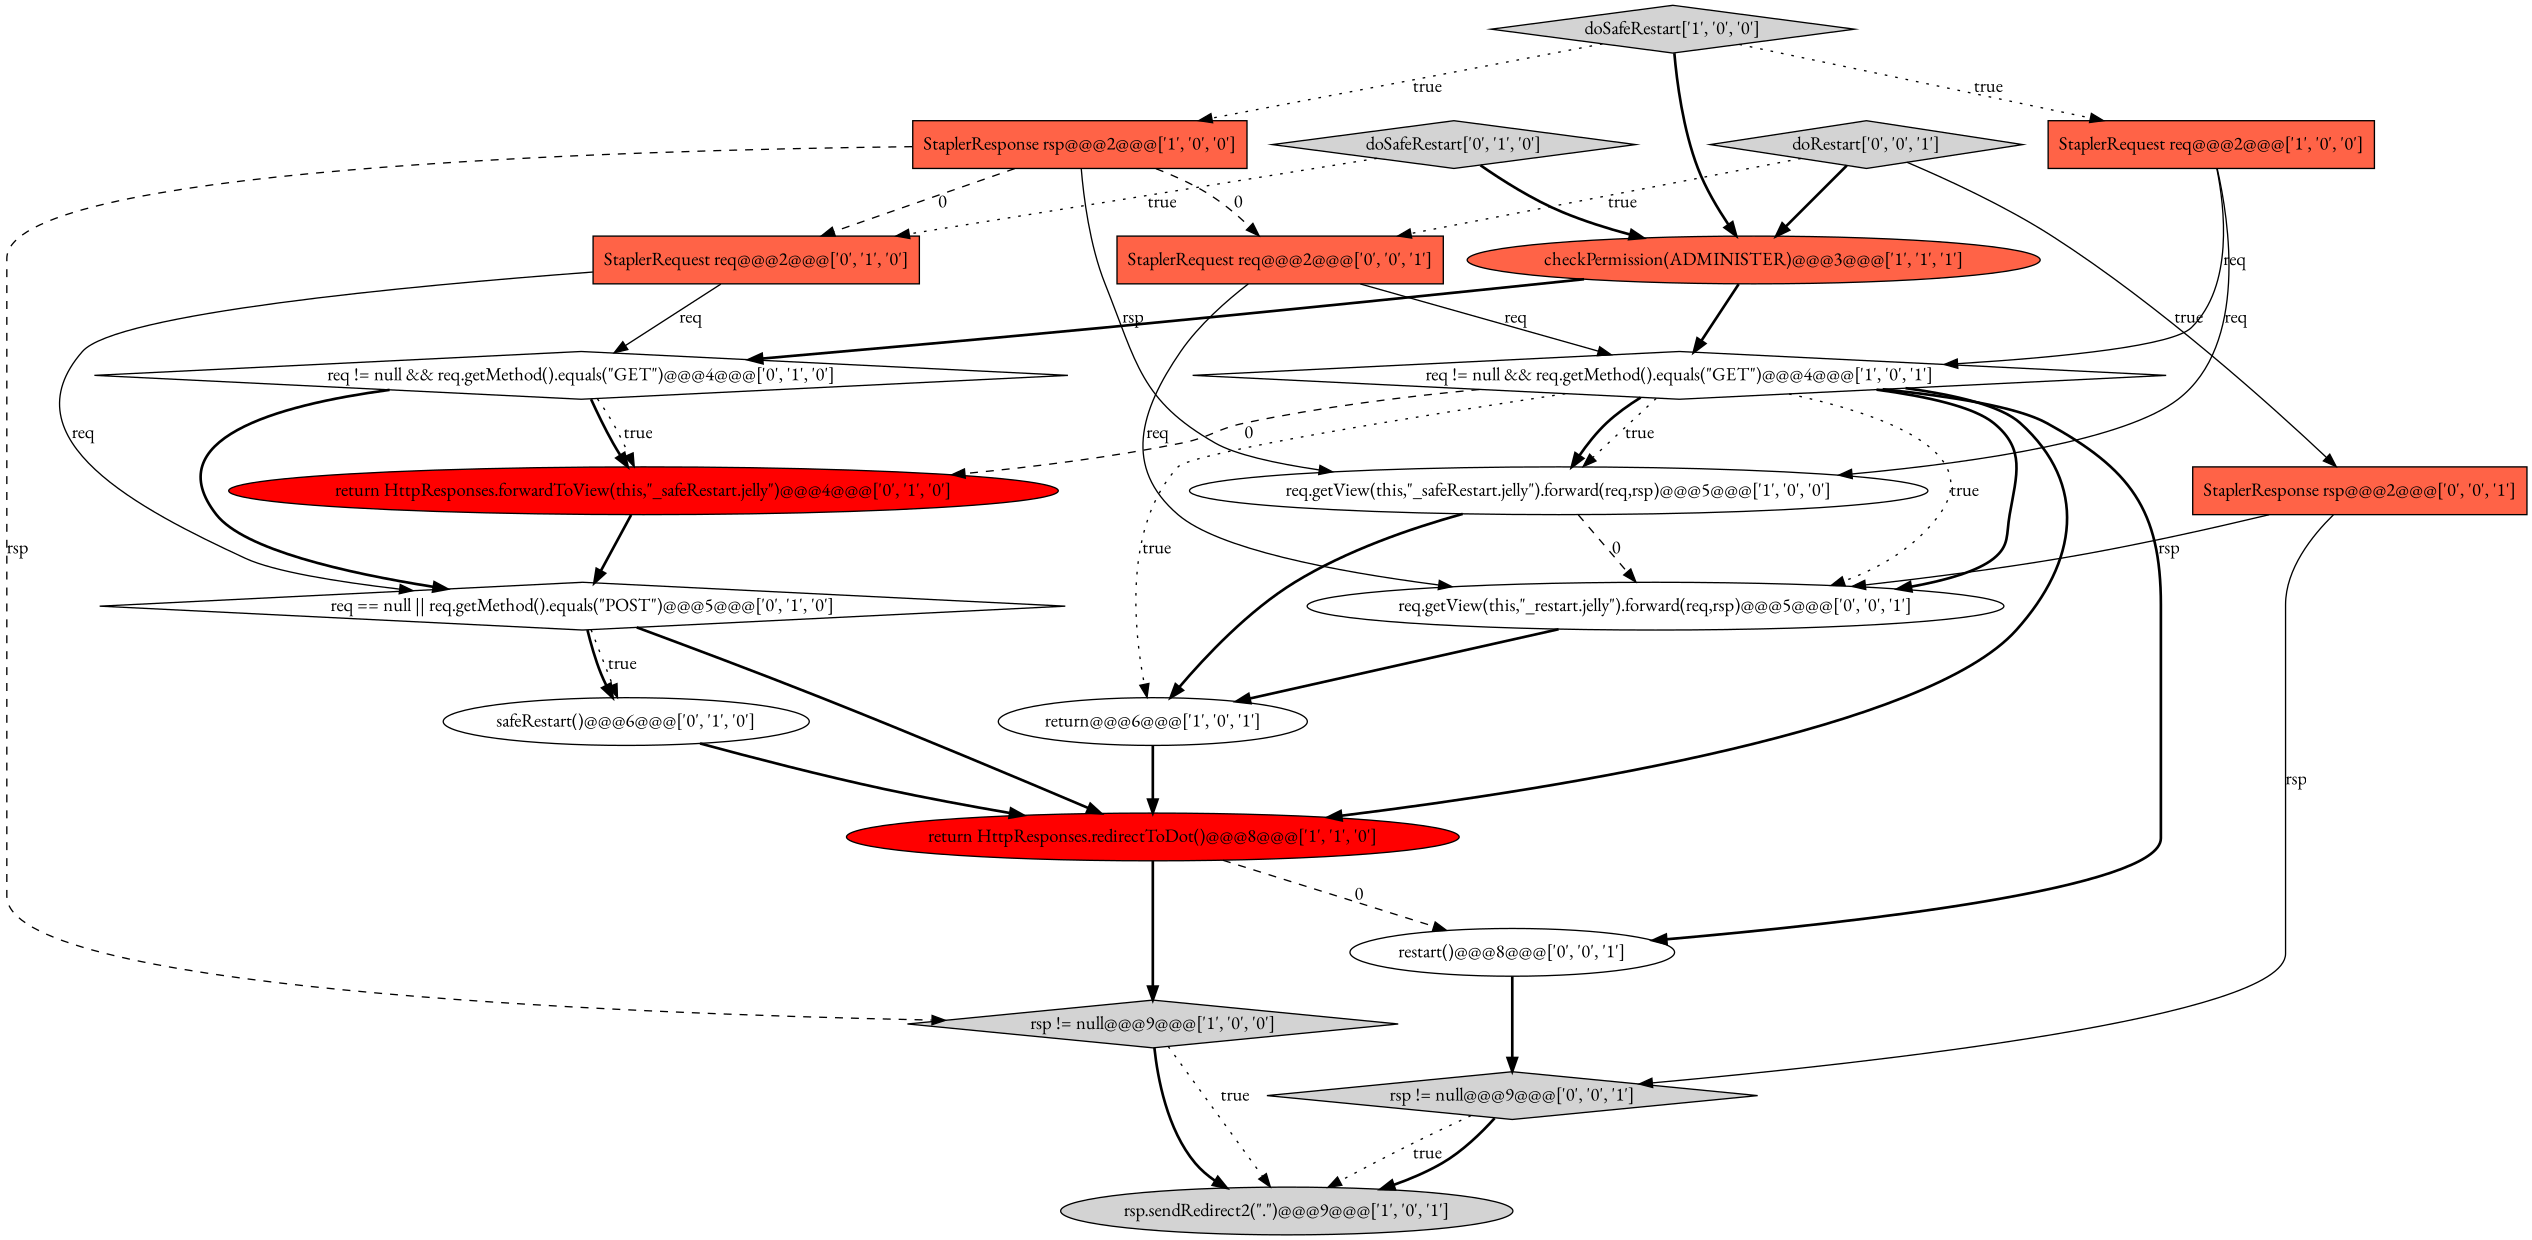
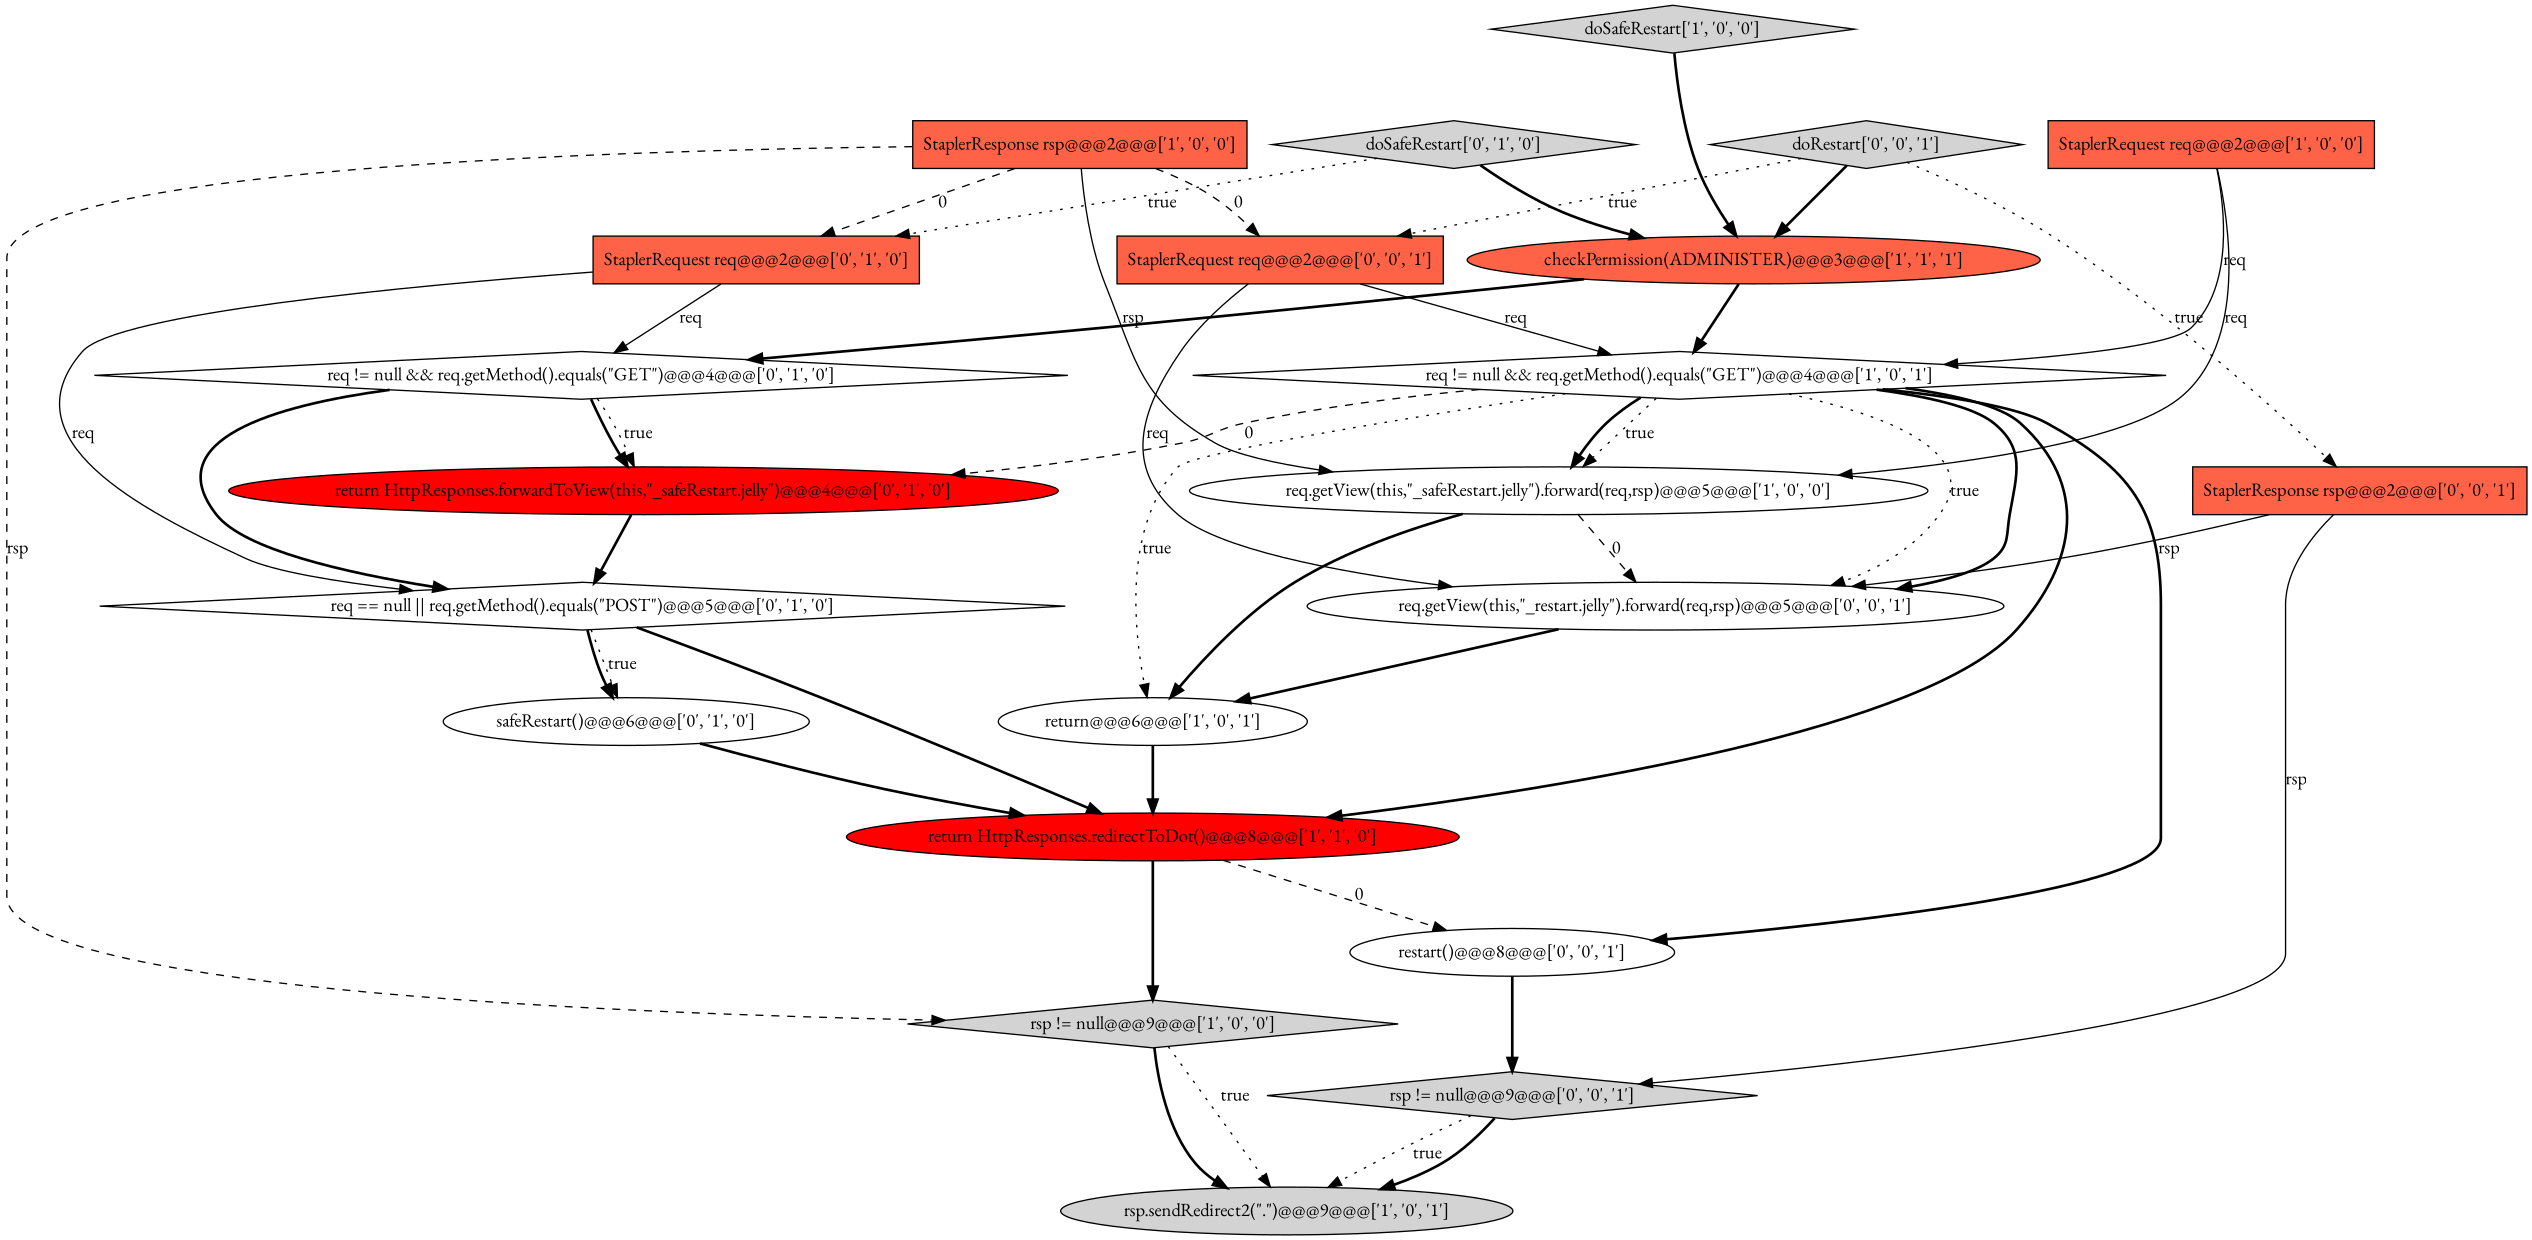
(1407, 81) -> none
(1915, 81) -> none
(2130, 291) -> (2130, 291)
